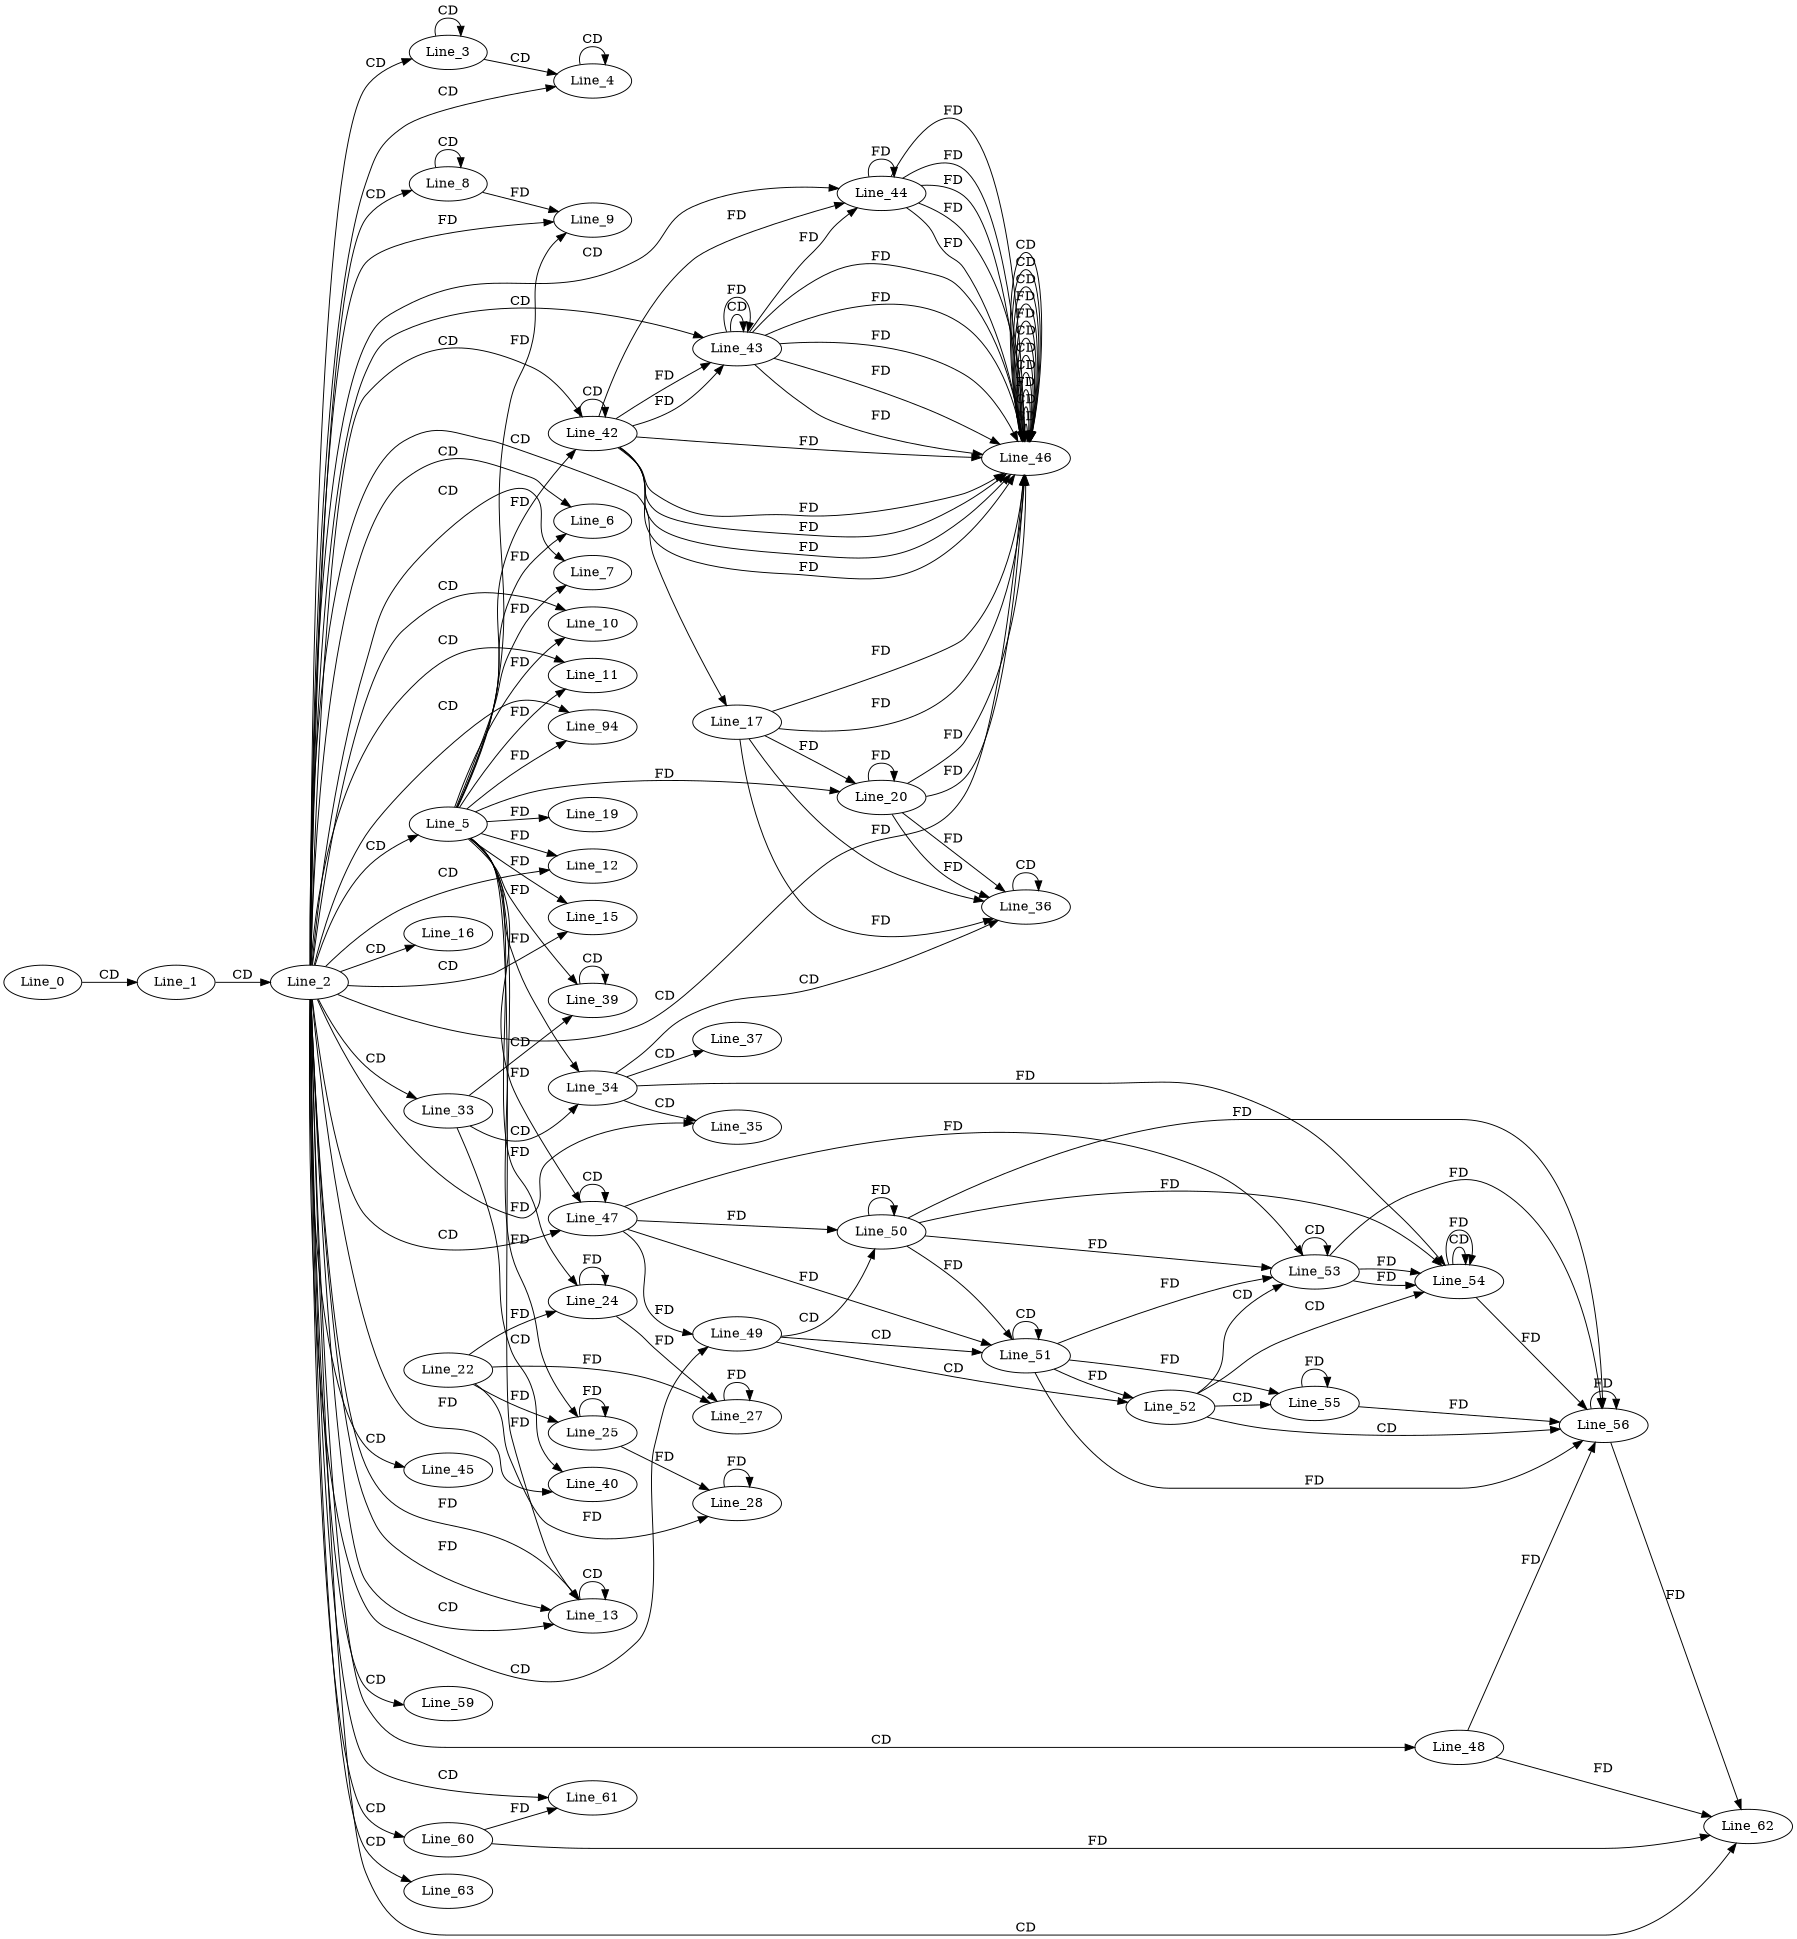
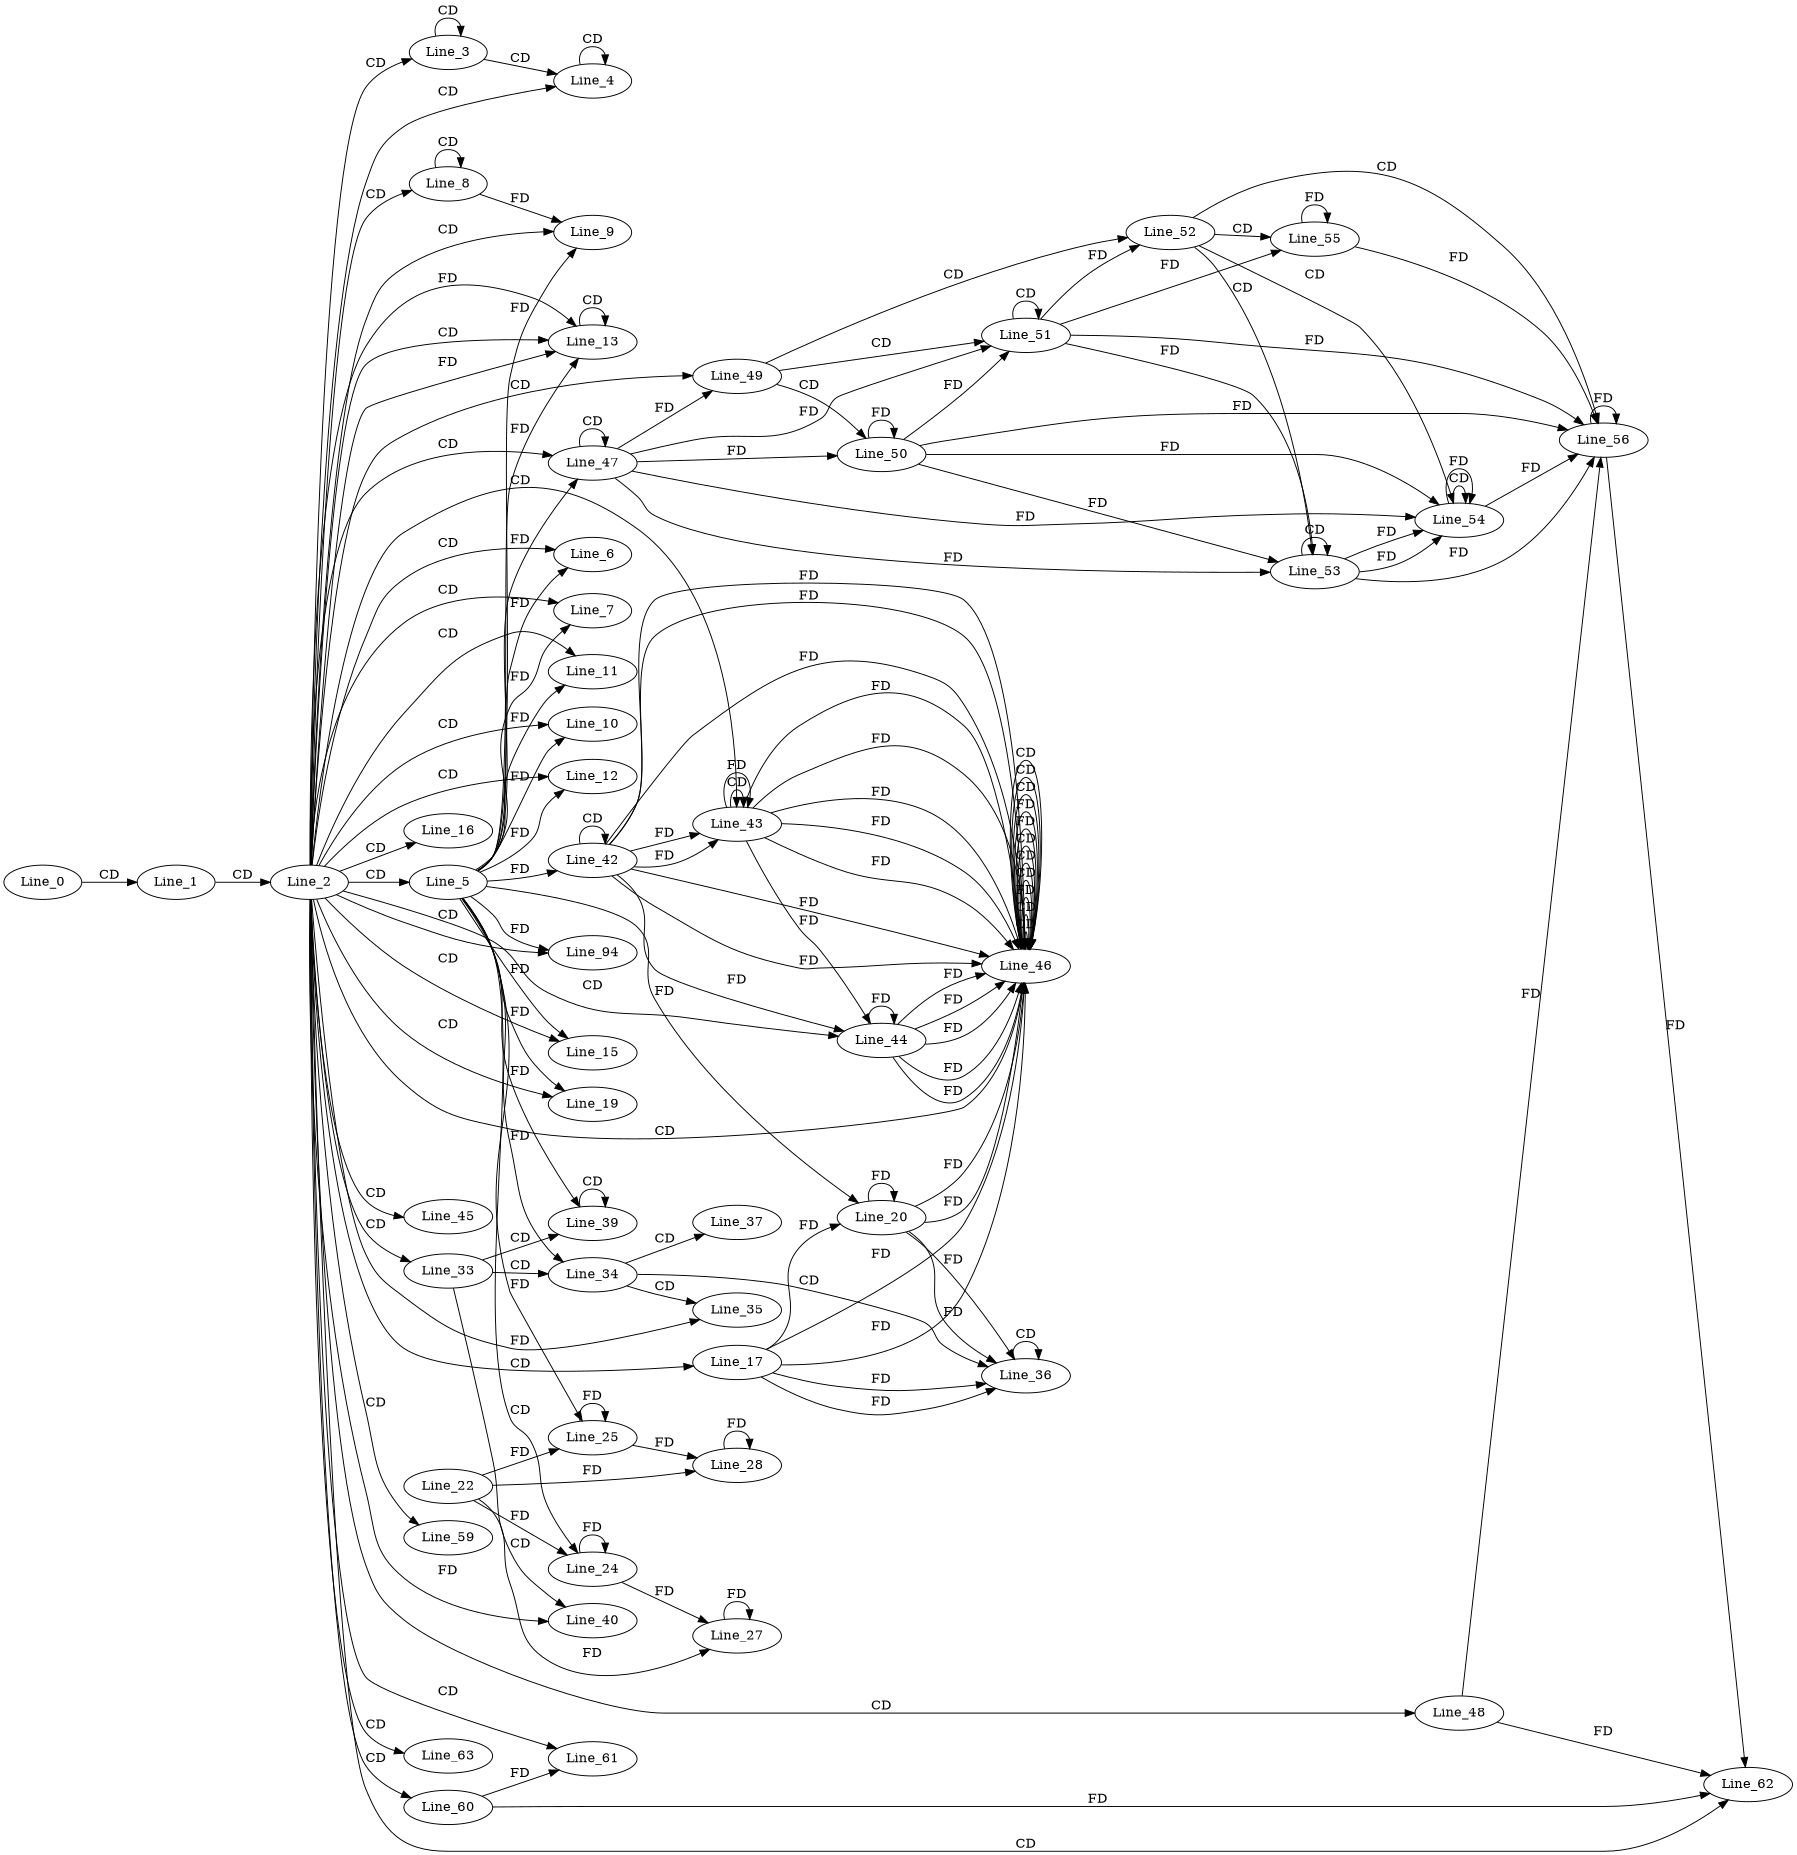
(448, 221) -> (448, 230)
(365, 396) -> (401, 1030)
(1069, 1083) -> (1017, 526)
(520, 1152) -> (520, 1411)
